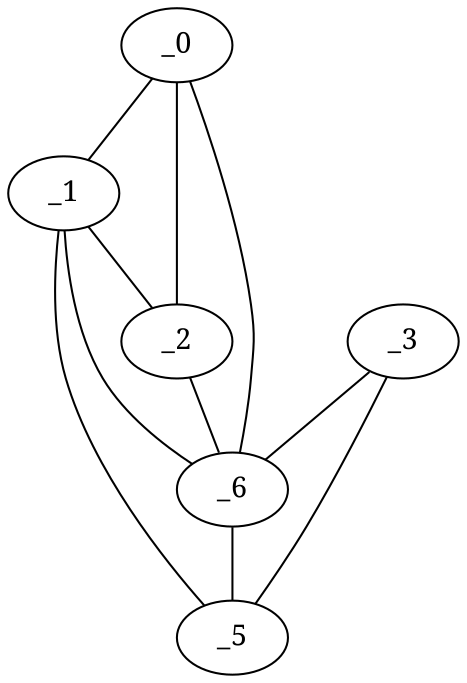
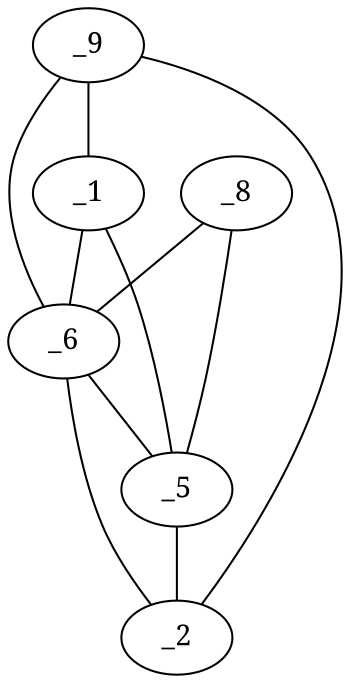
(177, 45) -> (88, 45)
(120, 267) -> (177, 564)
(403, 341) -> (237, 193)
